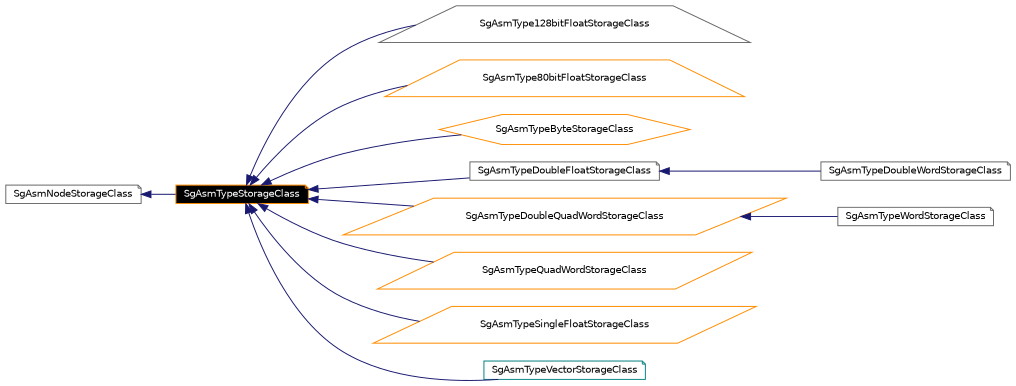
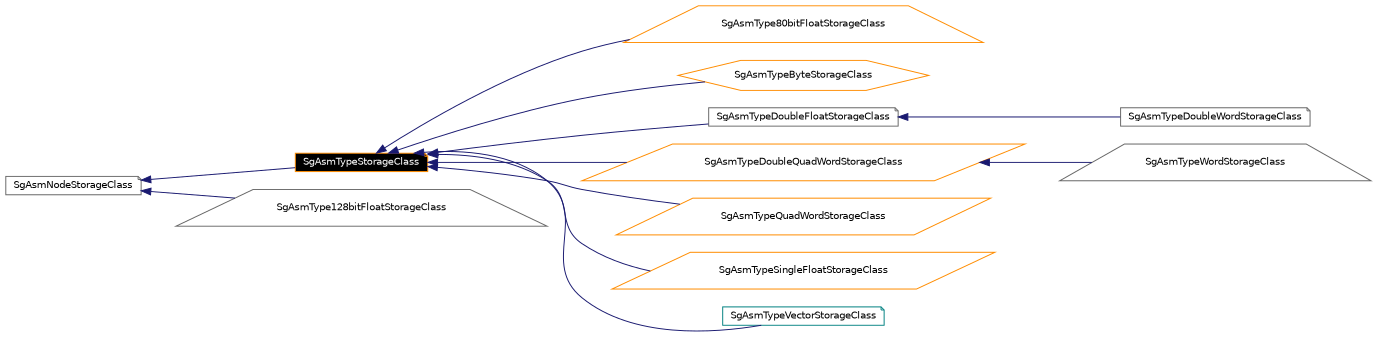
(312, 77) -> (193, 195)
(916, 217) -> (1215, 162)
